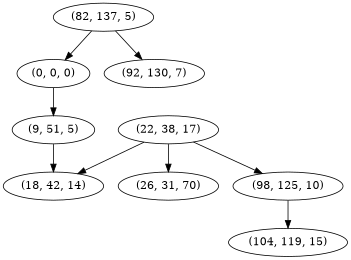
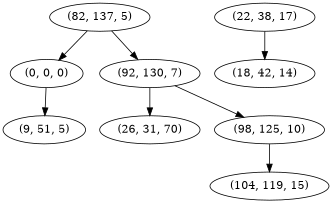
(53, 154) -> none
(168, 154) -> (150, 98)
(224, 156) -> (206, 100)
